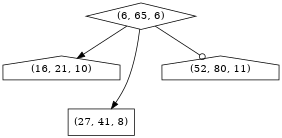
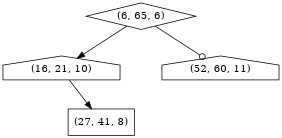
(132, 67) -> (78, 92)
(220, 69) -> (220, 69)
